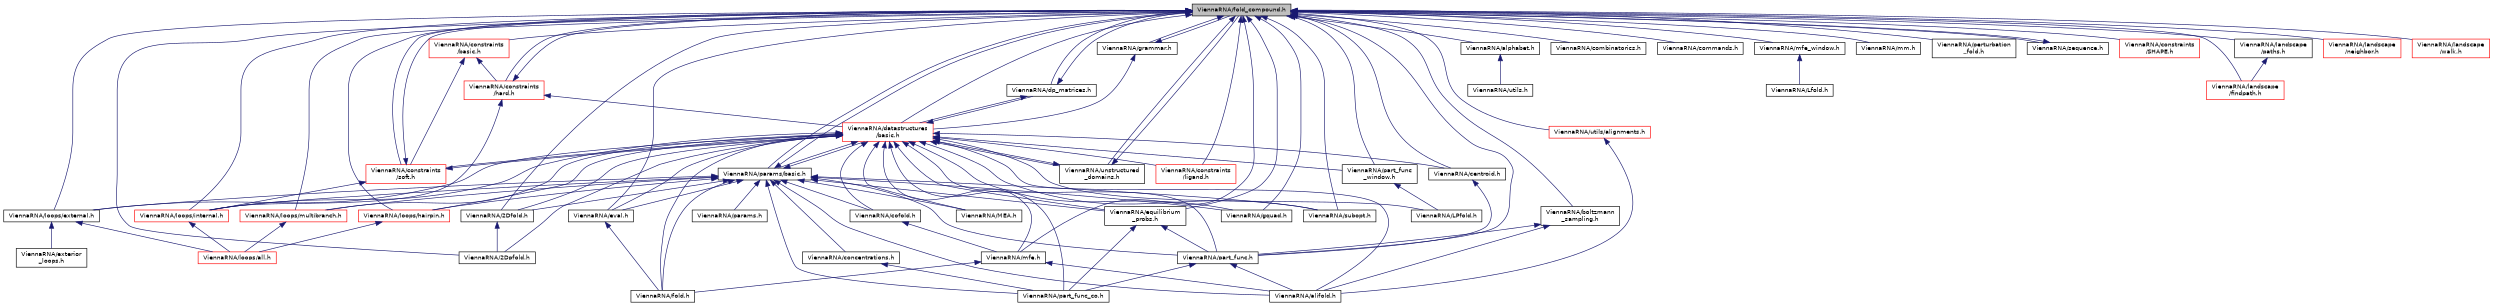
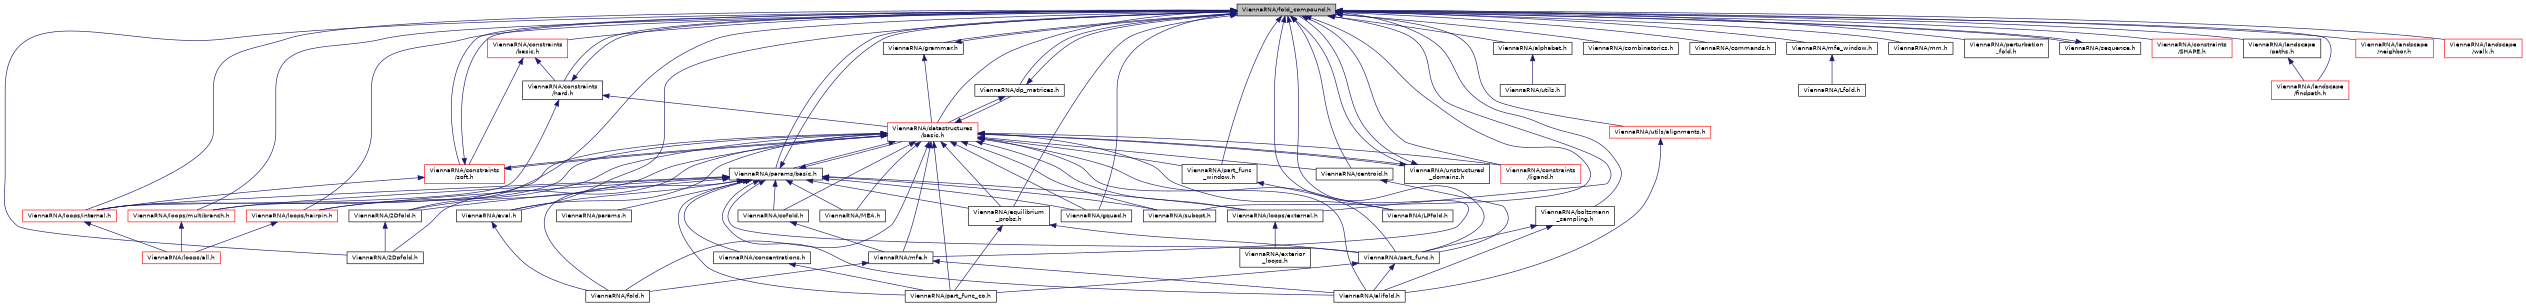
(504, 90) -> (563, 90)
(148, 238) -> none
